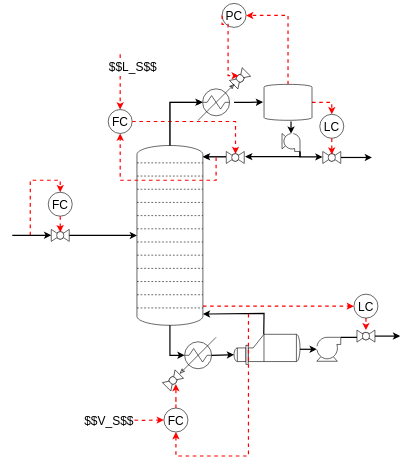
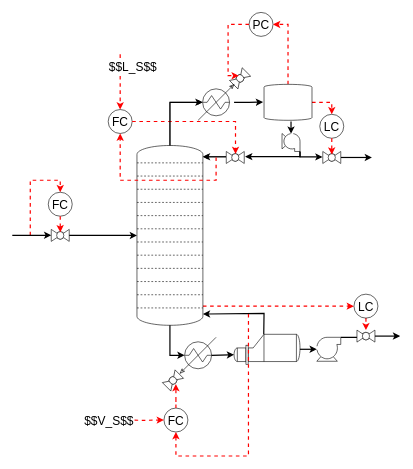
(234, 15) -> (261, 24)
